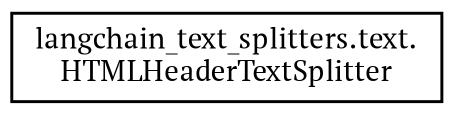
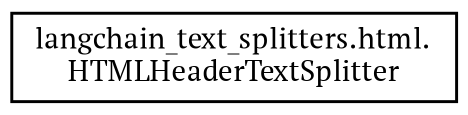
(227, 57) -> (234, 57)
